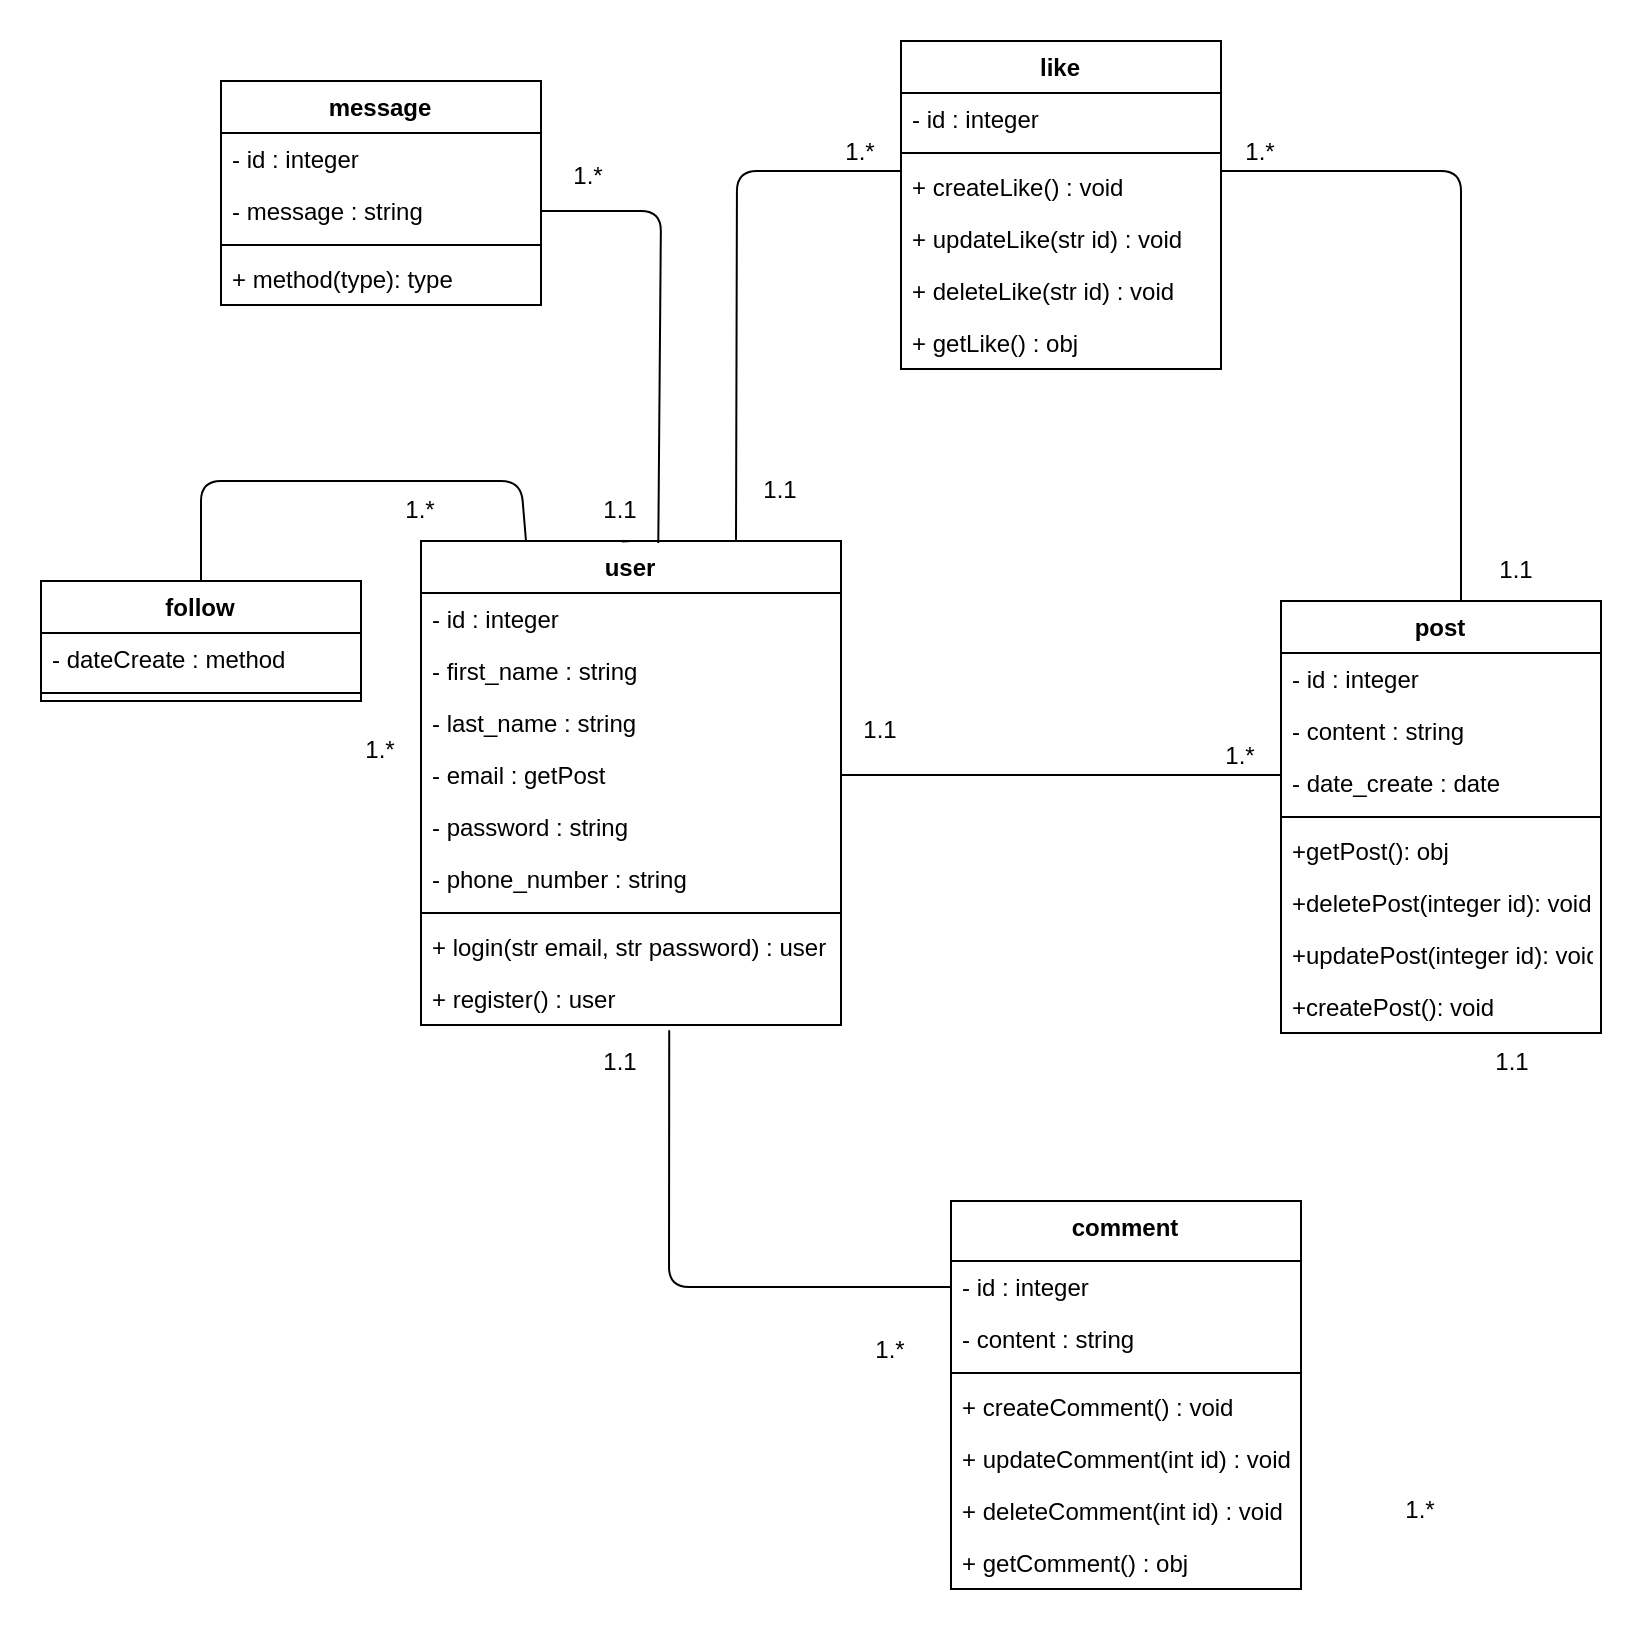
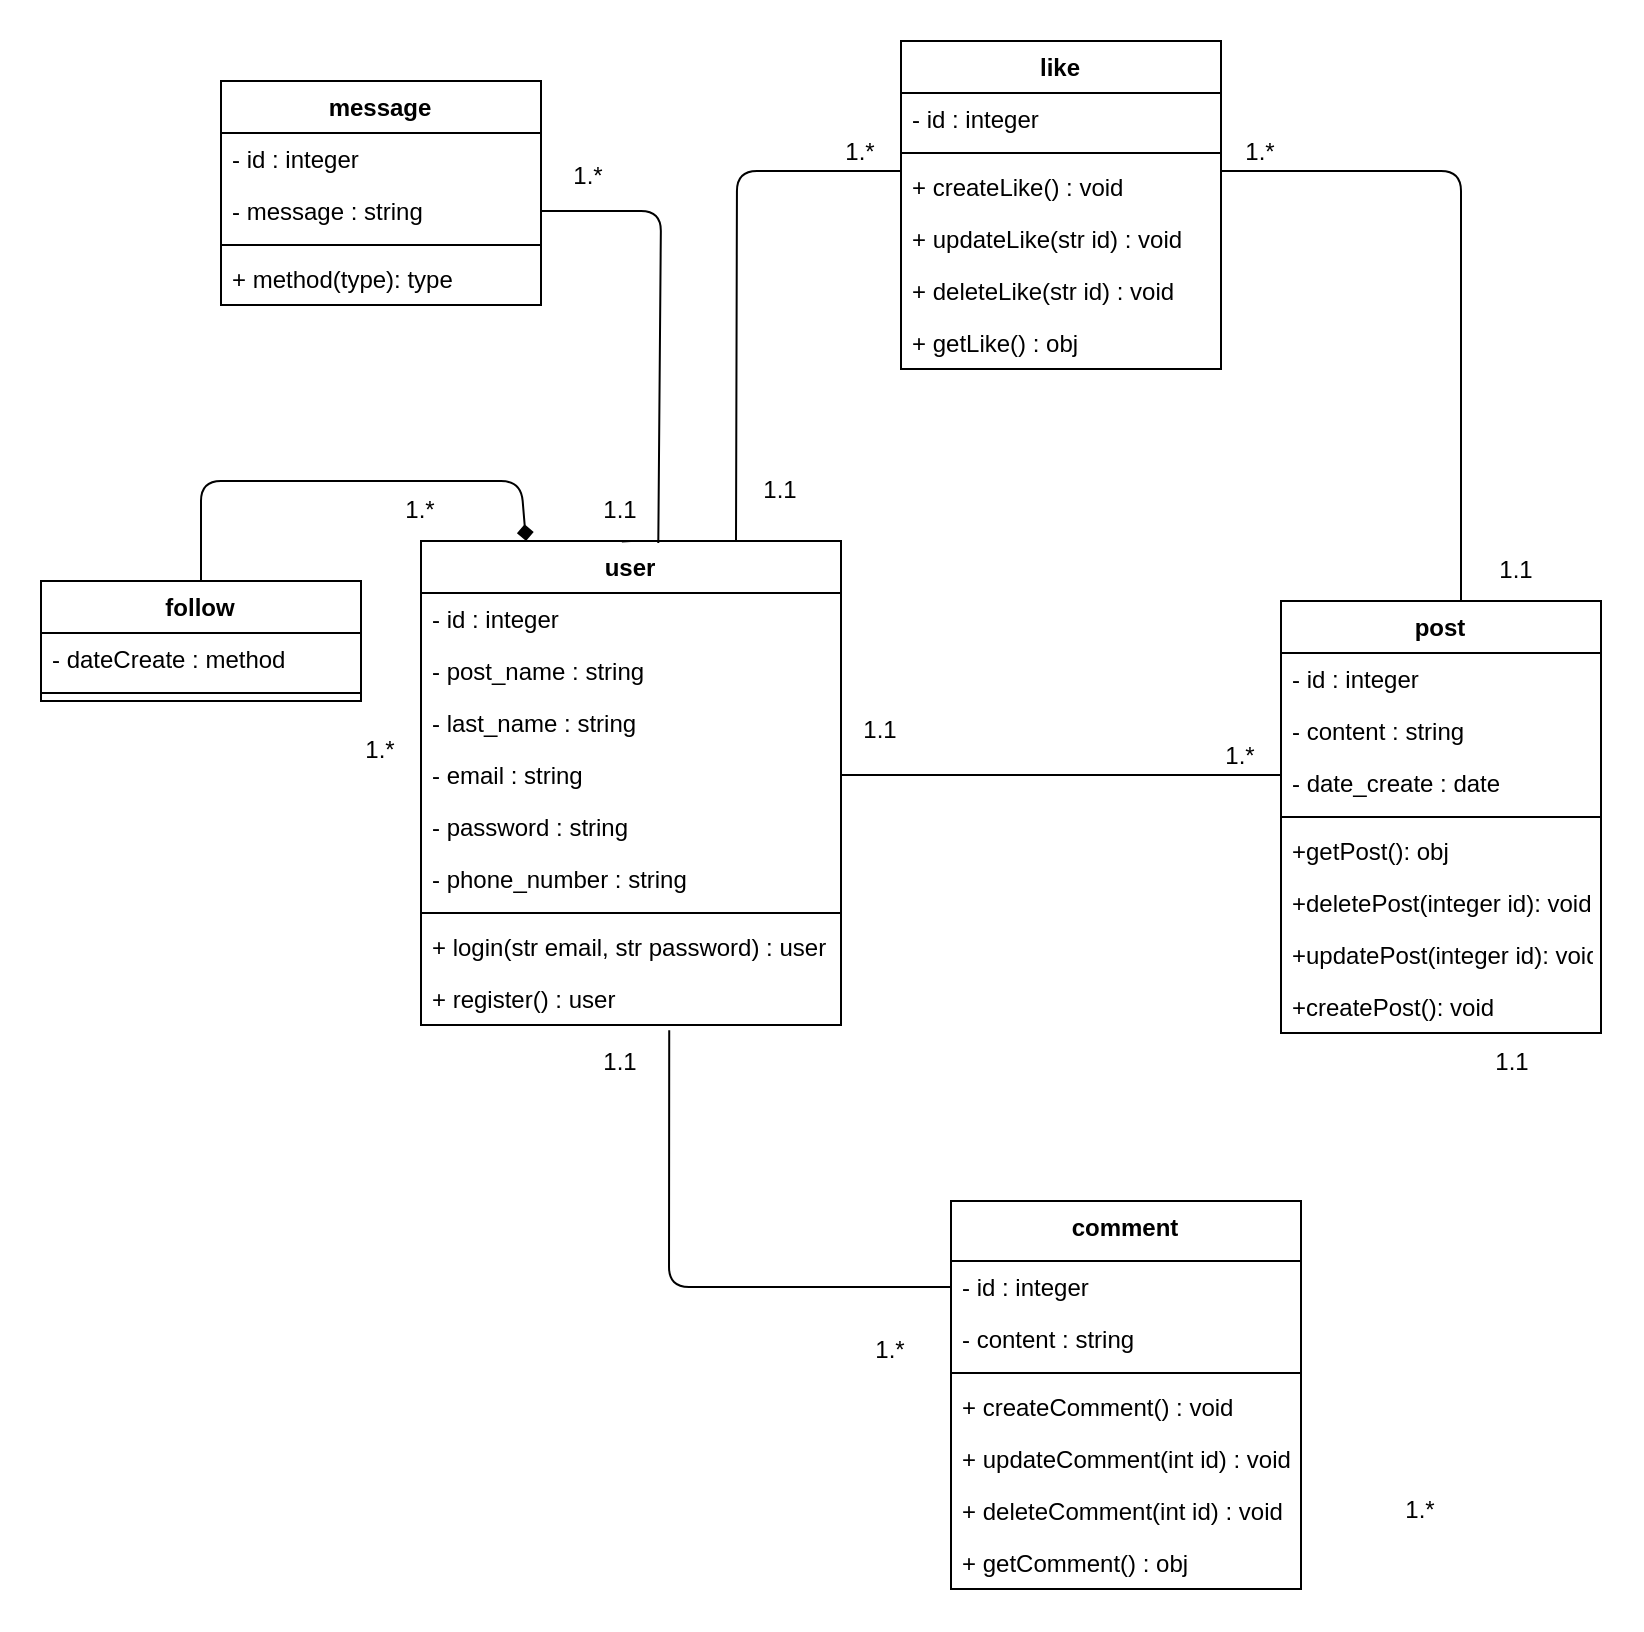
(525, 532) -> (525, 525)
(554, 672) -> (551, 672)
(528, 776) -> (518, 776)
